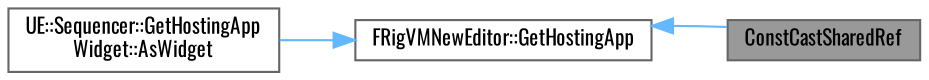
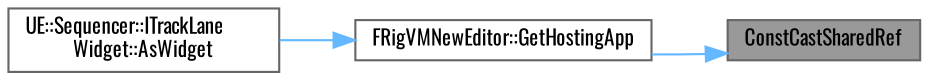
(700, 26) -> (679, 54)
(144, 40) -> (144, 40)
